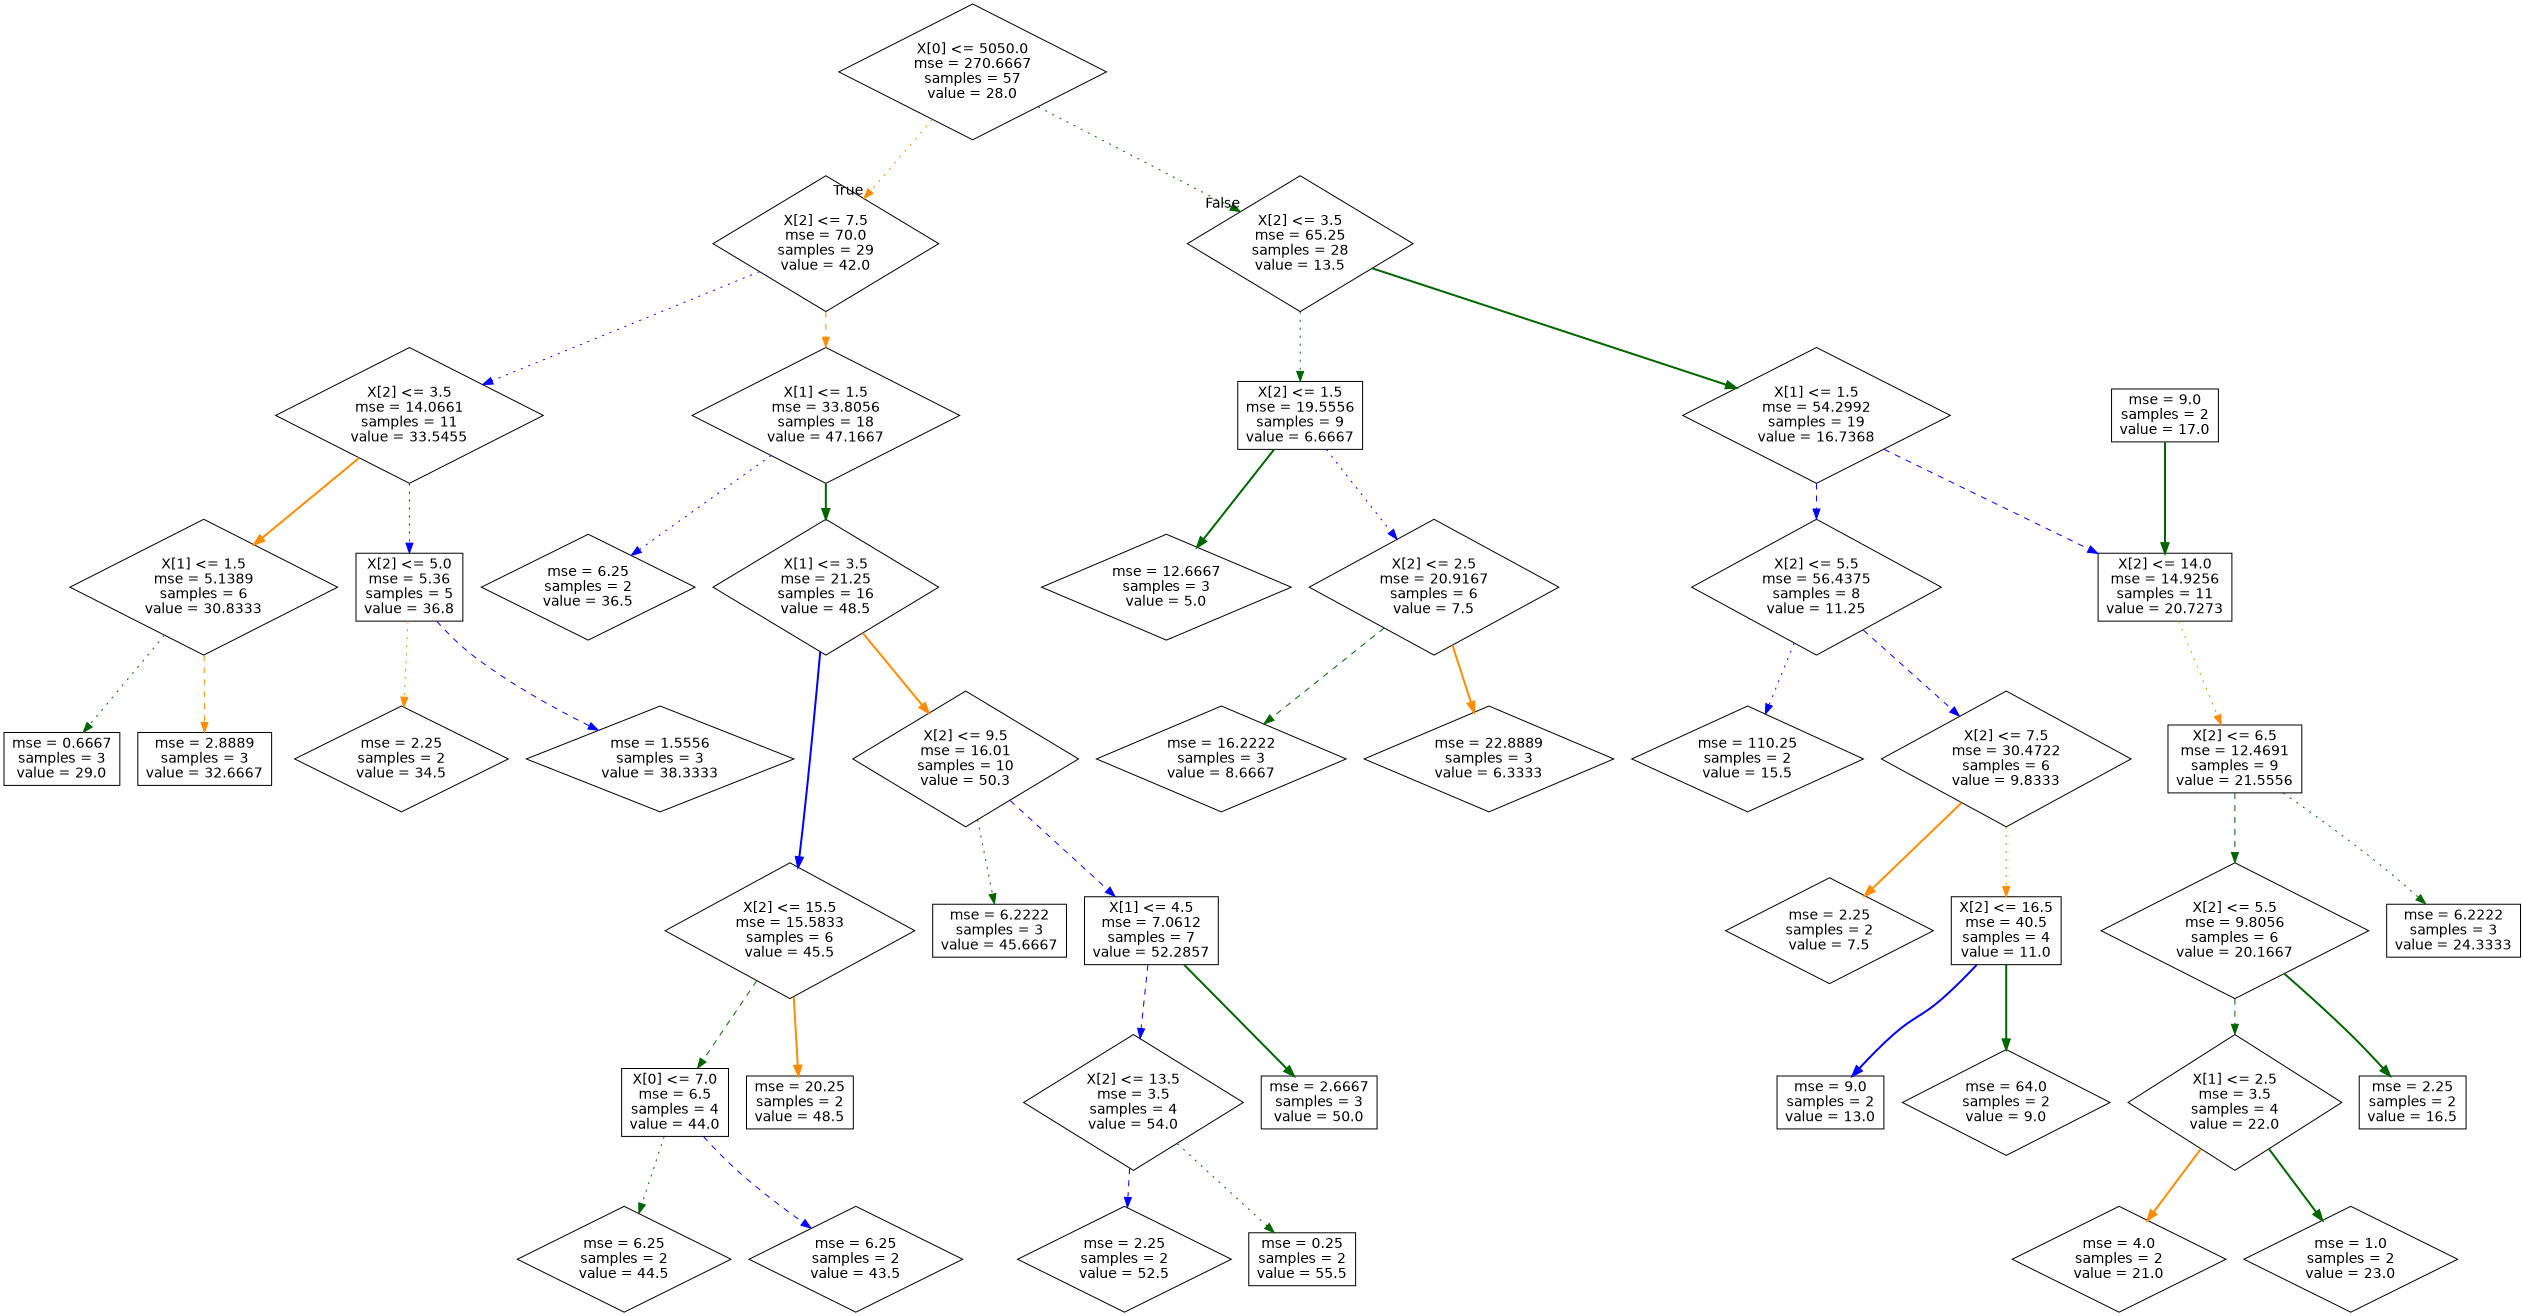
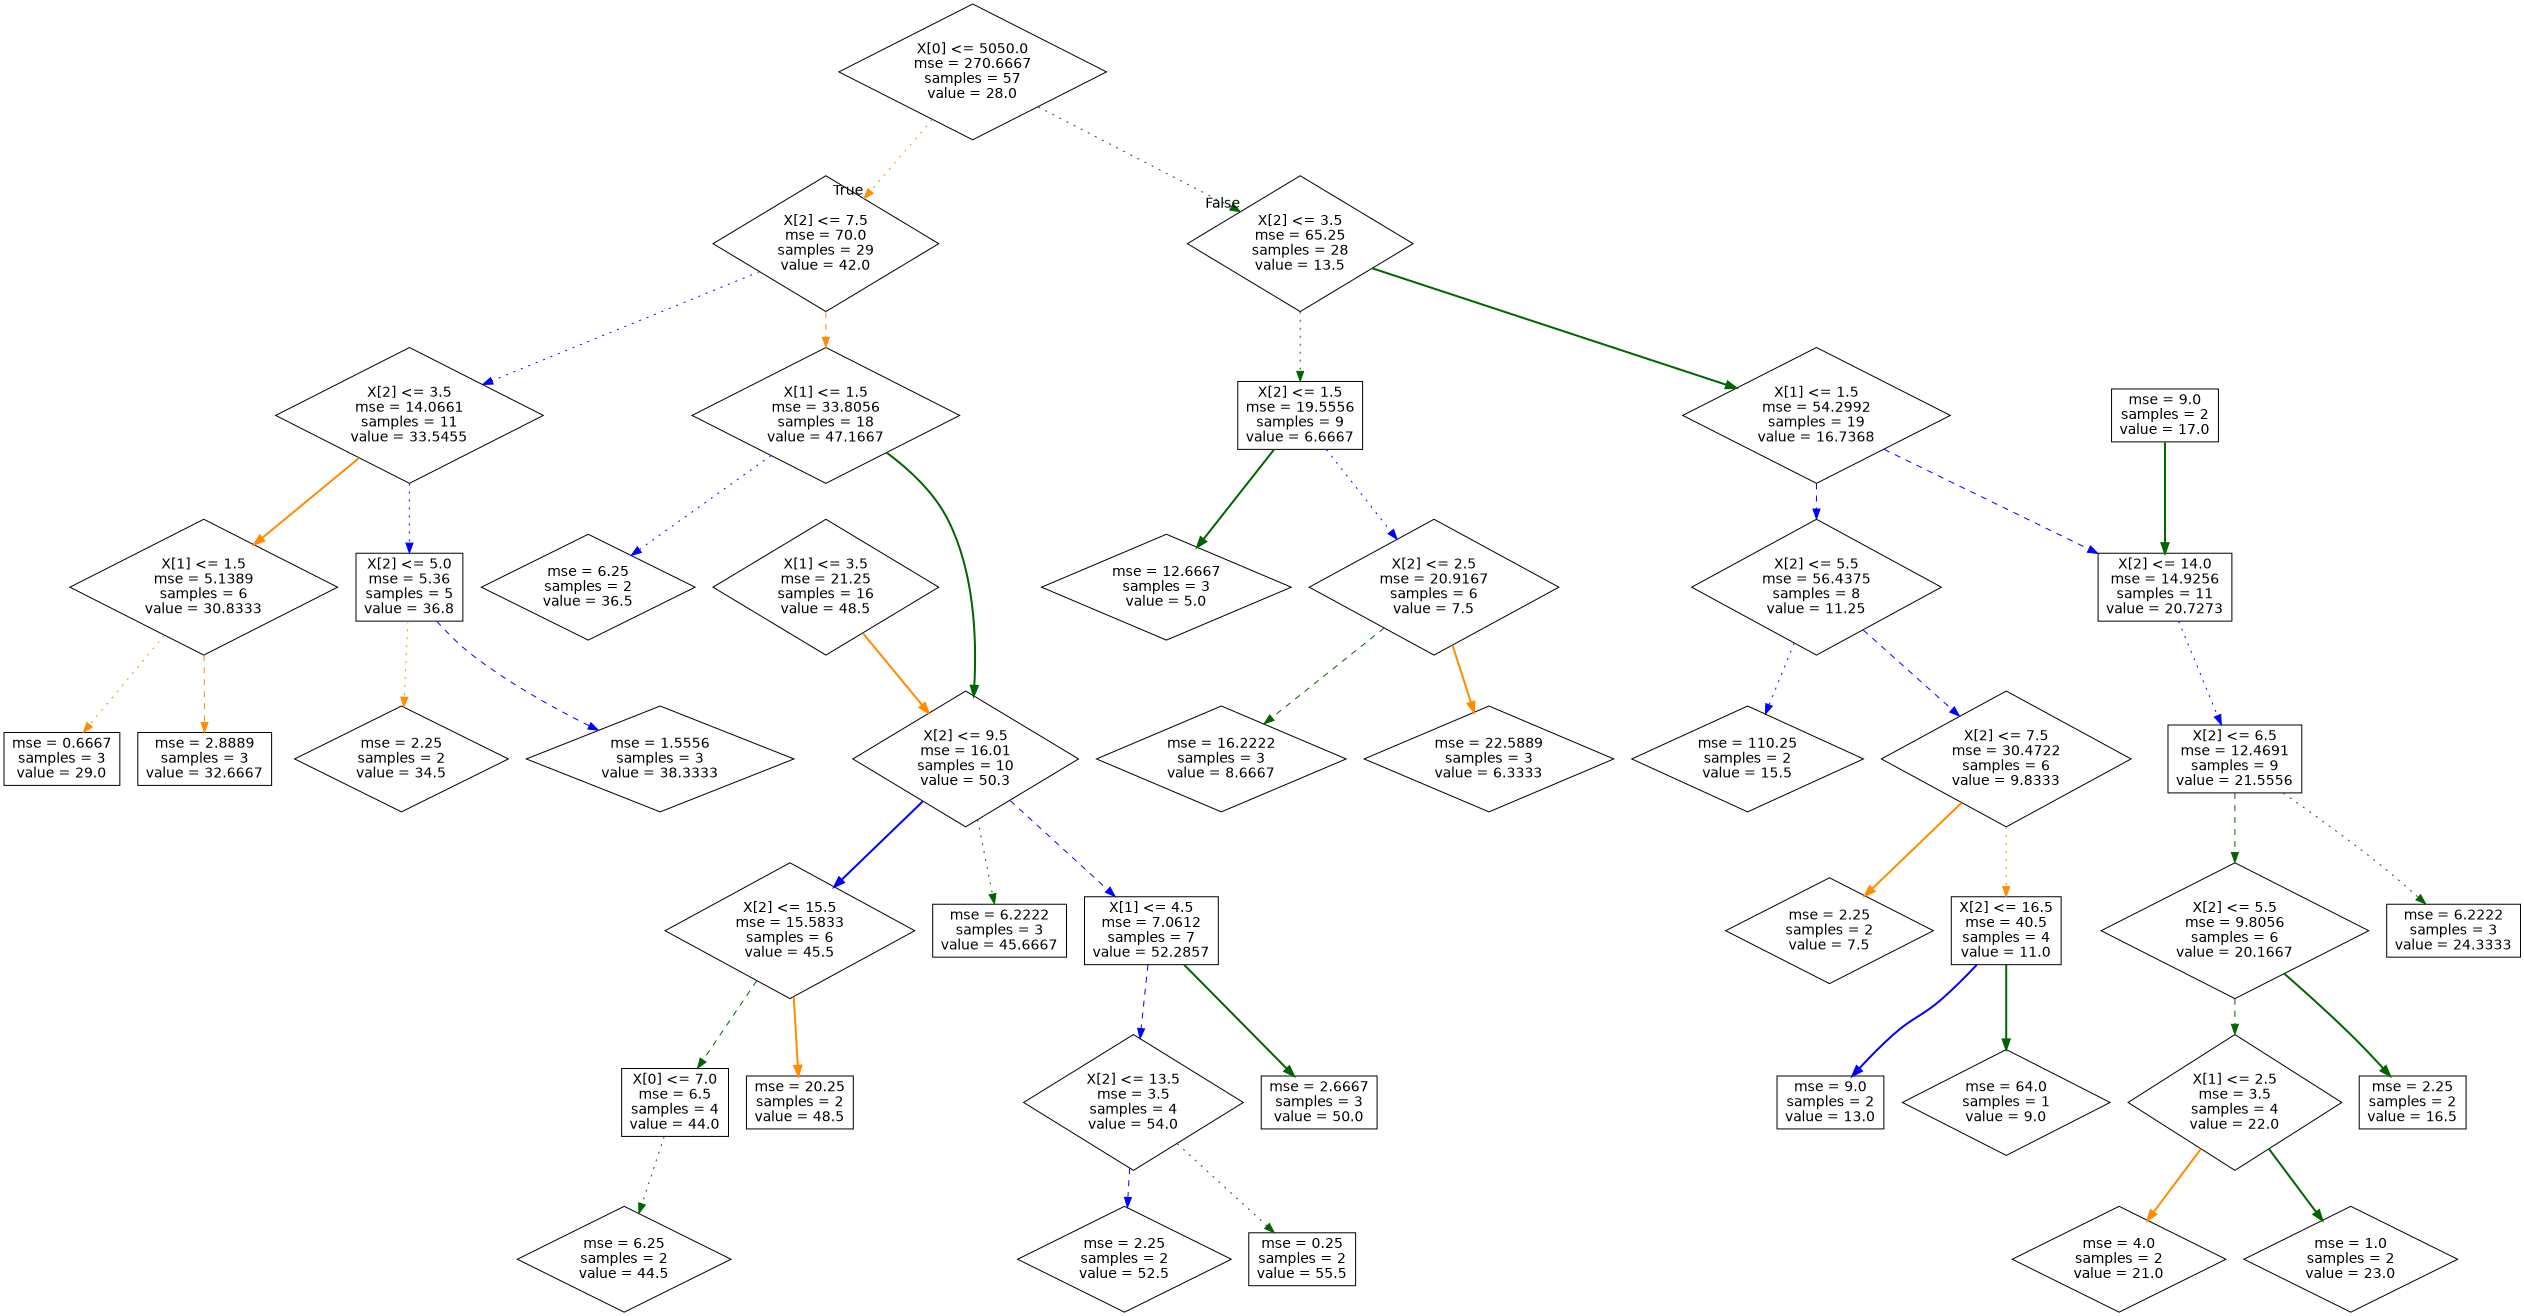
(826, 496) -> (962, 556)
(2198, 668) -> (2198, 668)
(127, 680) -> (127, 680)
(810, 755) -> (882, 841)
(1489, 759) -> (1489, 759)
(2006, 1102) -> (2006, 1102)
(856, 1259) -> none
